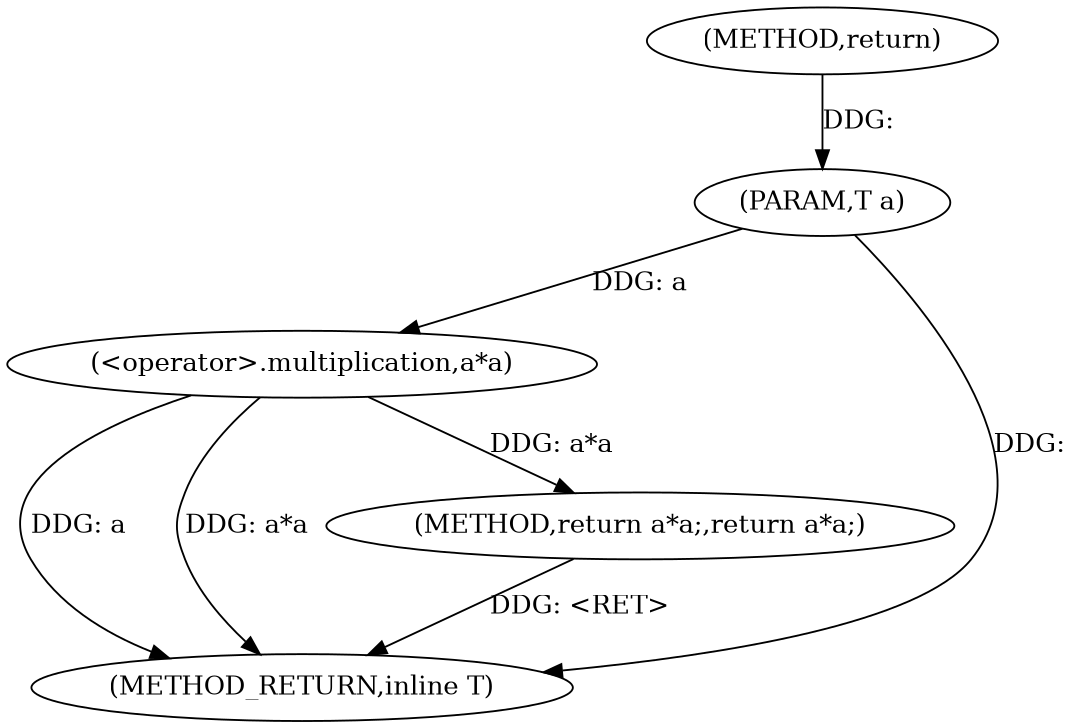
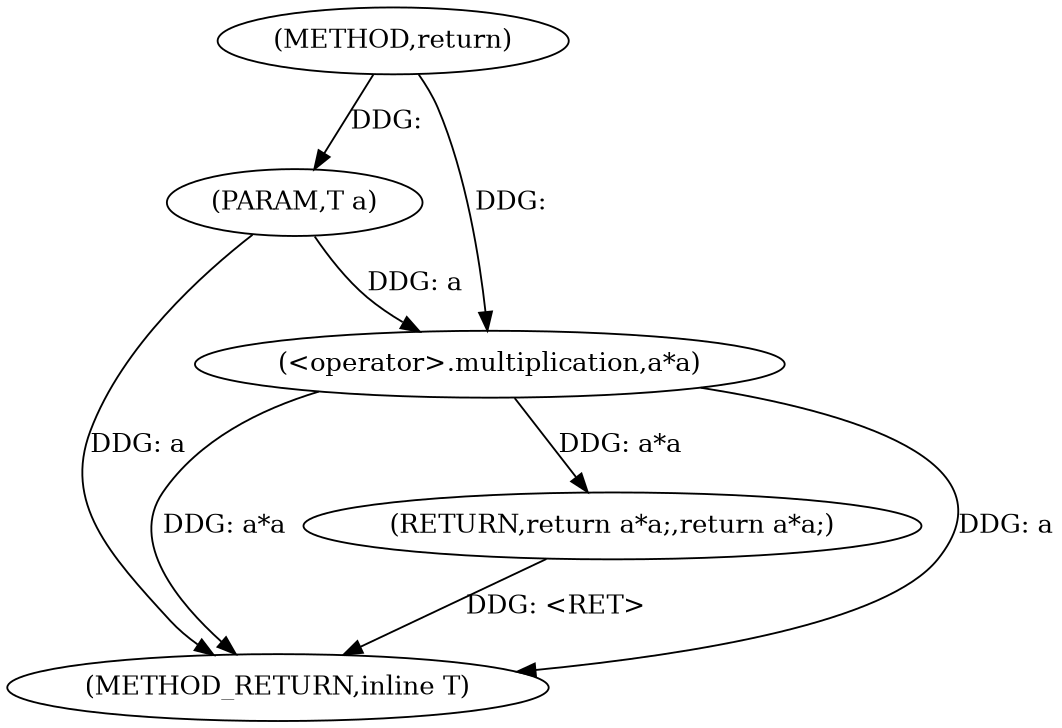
none -> (464, 189)
(1033, 445) -> (139, 445)
(640, 526) -> (612, 526)
